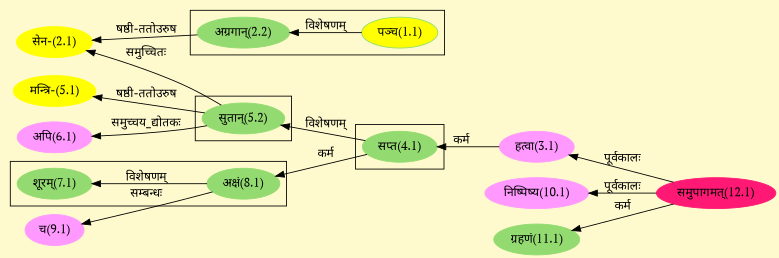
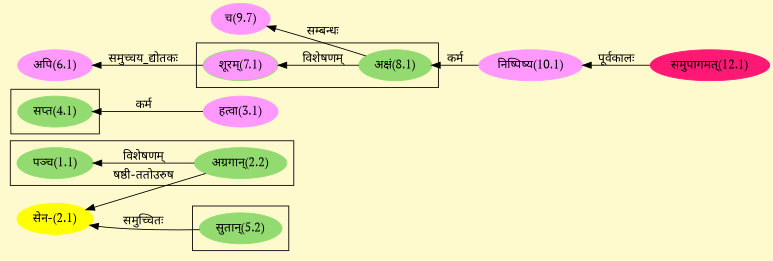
(330, 33) -> (148, 163)
(400, 33) -> (55, 163)
(55, 91) -> none
(154, 132) -> (152, 65)
(328, 134) -> none
(326, 164) -> (459, 65)
(626, 170) -> none
(55, 184) -> (241, 65)
(55, 230) -> (241, 19)
(537, 239) -> none
